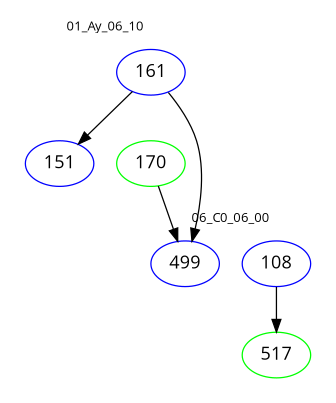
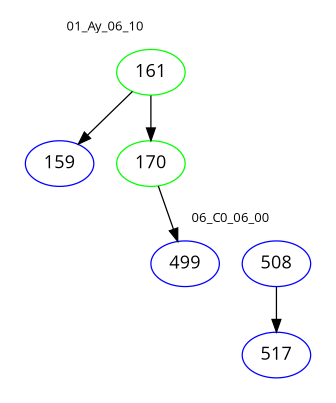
(151, 72) -> (151, 72)
(200, 157) -> (151, 112)
(60, 164) -> (60, 164)
(276, 264) -> (276, 264)
(276, 355) -> (276, 355)
